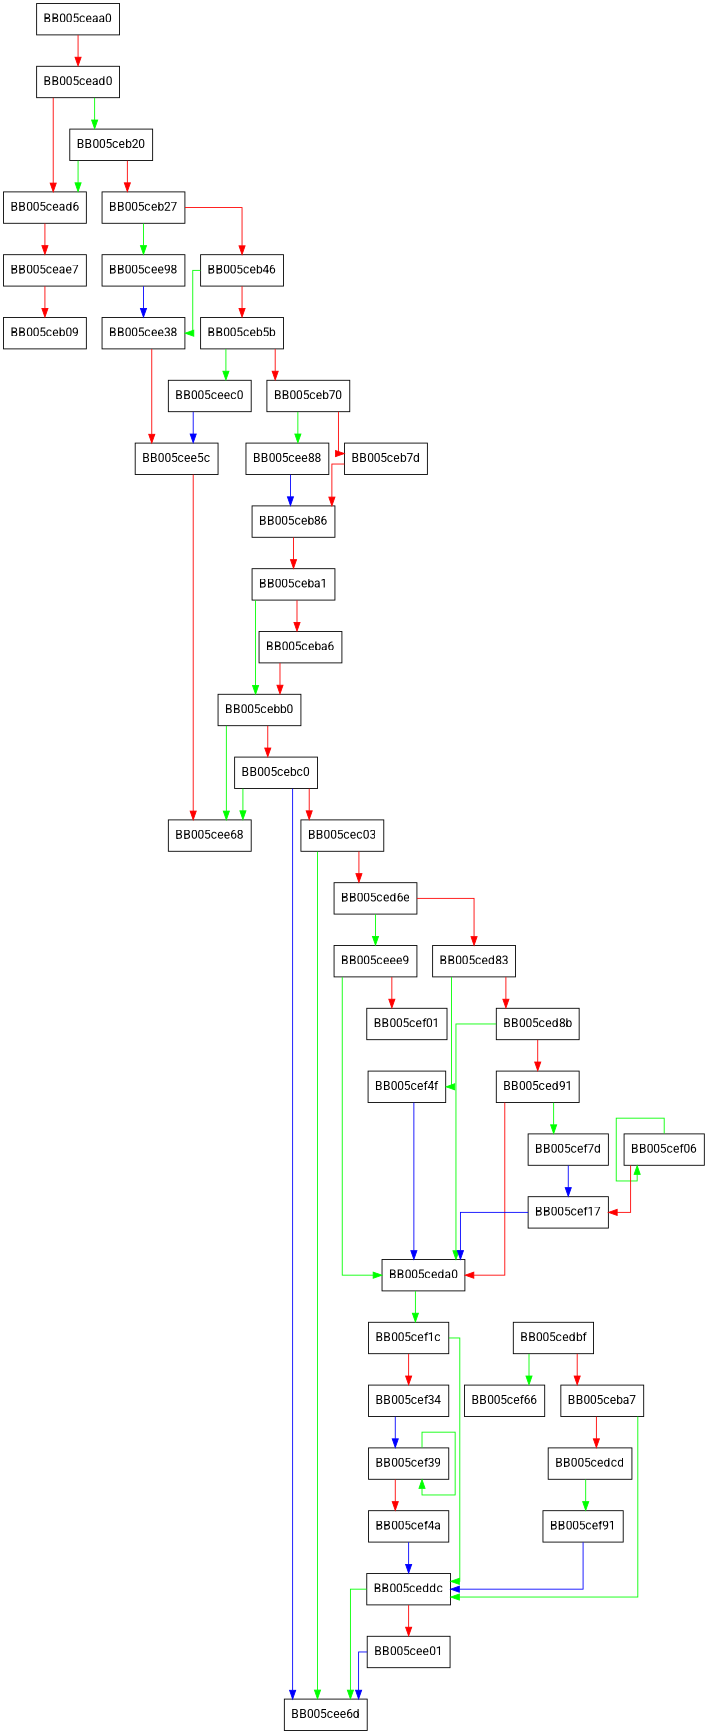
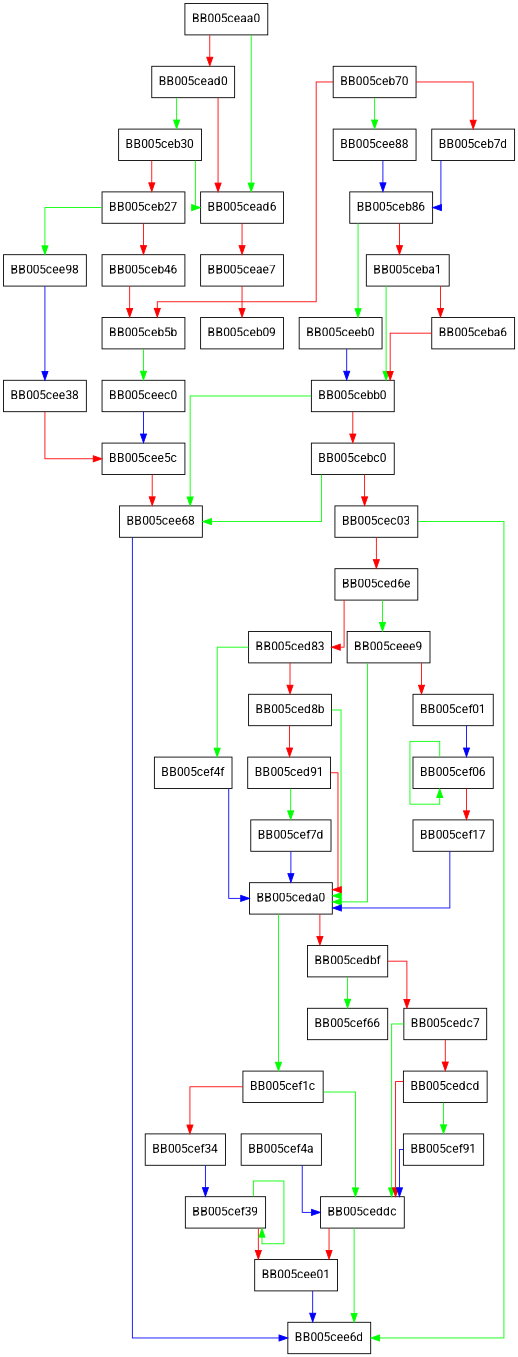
none -> (251, 109)
(111, 145) -> (160, 145)
(193, 298) -> none
none -> (341, 333)
(275, 360) -> (316, 266)
(332, 474) -> (441, 185)
none -> (466, 737)
none -> (320, 925)
none -> (396, 1131)
(568, 1177) -> (291, 863)
(293, 1240) -> (132, 1011)
(602, 1401) -> (445, 1024)
(395, 1491) -> (258, 1239)
